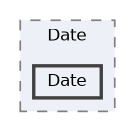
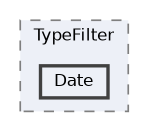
(68, 36) -> (74, 36)
